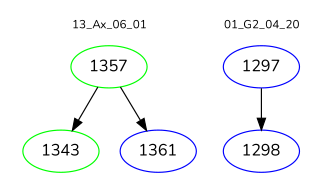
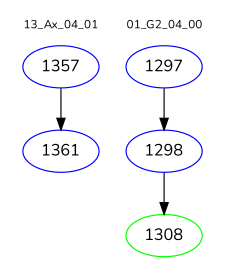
(110, 25) -> (61, 25)
(262, 25) -> (165, 25)
(109, 67) -> (61, 67)
(61, 151) -> none
none -> (164, 236)
